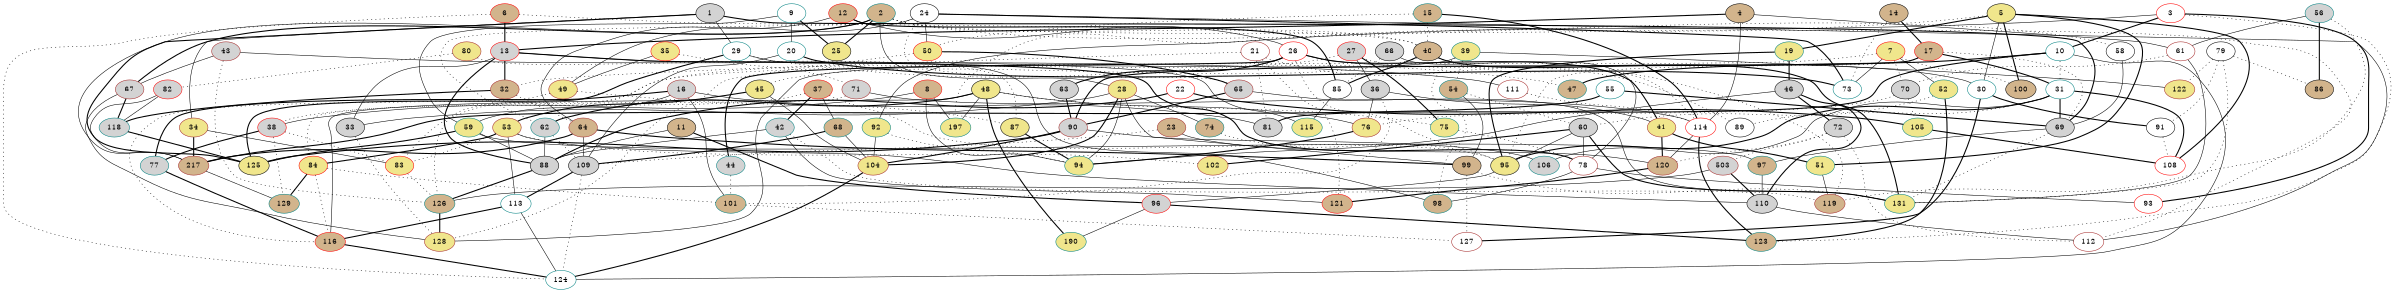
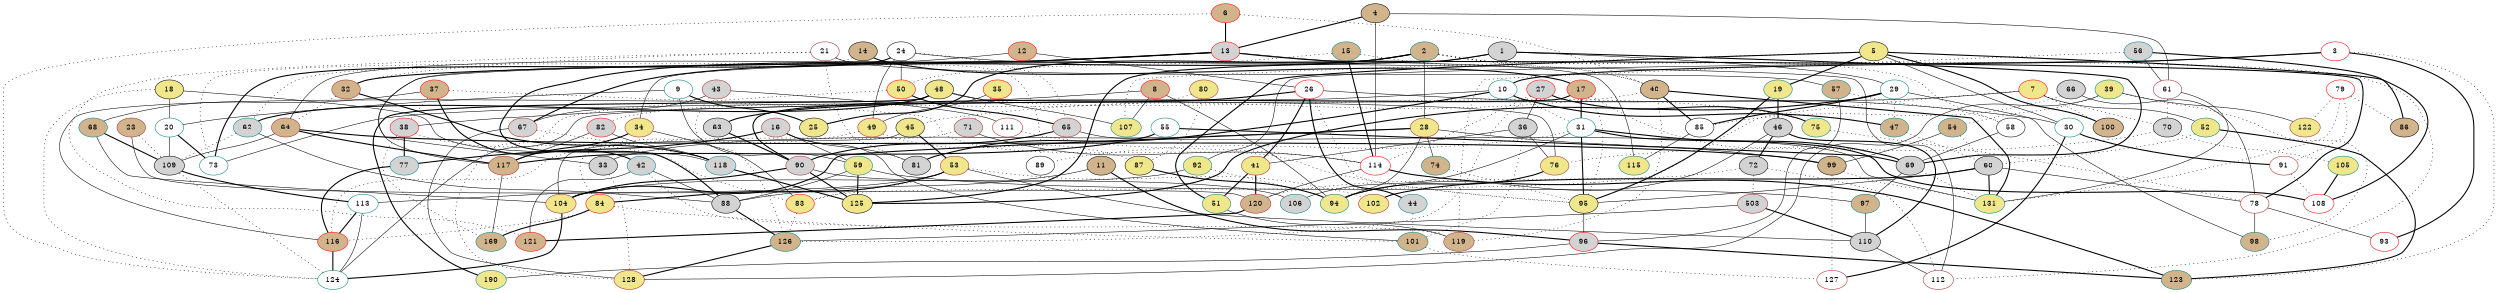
(1106, 27) -> (1797, 109)
(2221, 51) -> (2341, 89)
none -> (169, 89)
(1181, 89) -> none
none -> (1836, 89)
(122, 108) -> (593, 139)
(956, 128) -> (1126, 128)
(2161, 128) -> (2284, 166)
(194, 166) -> (504, 166)
(284, 204) -> (491, 242)
